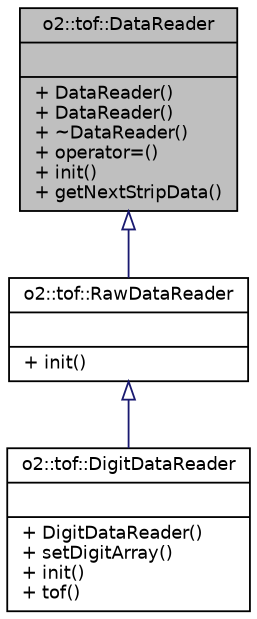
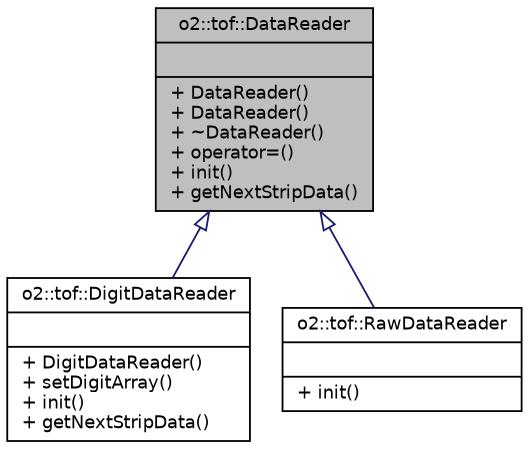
(129, 424) -> (186, 253)
(52, 593) -> (116, 423)
